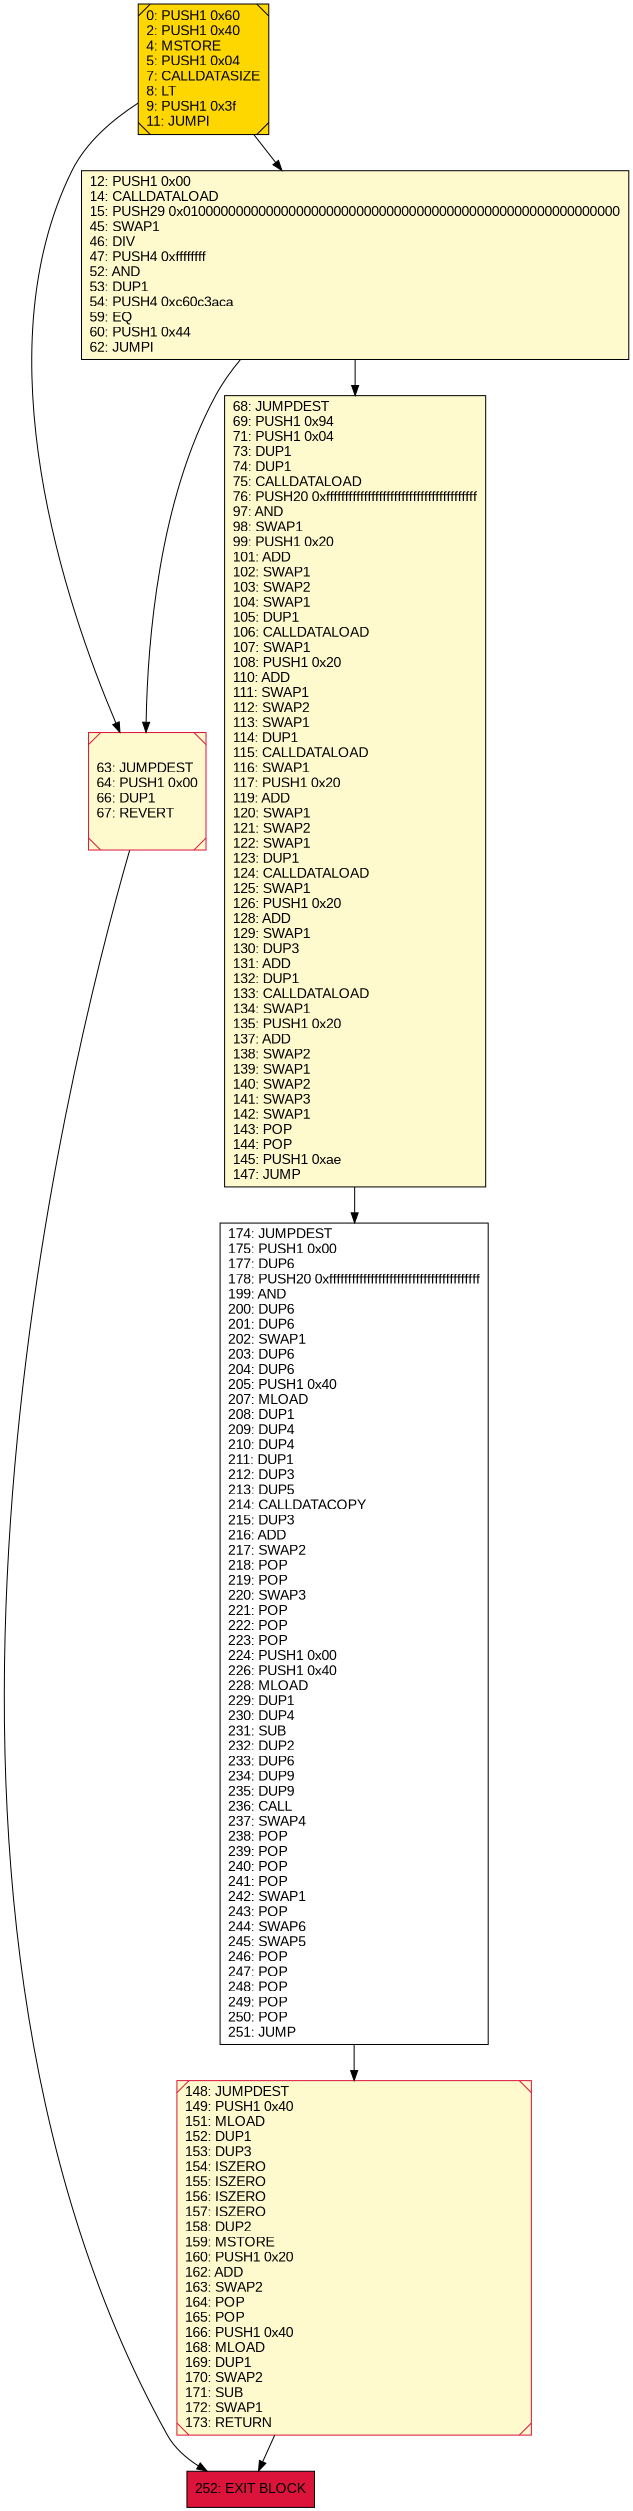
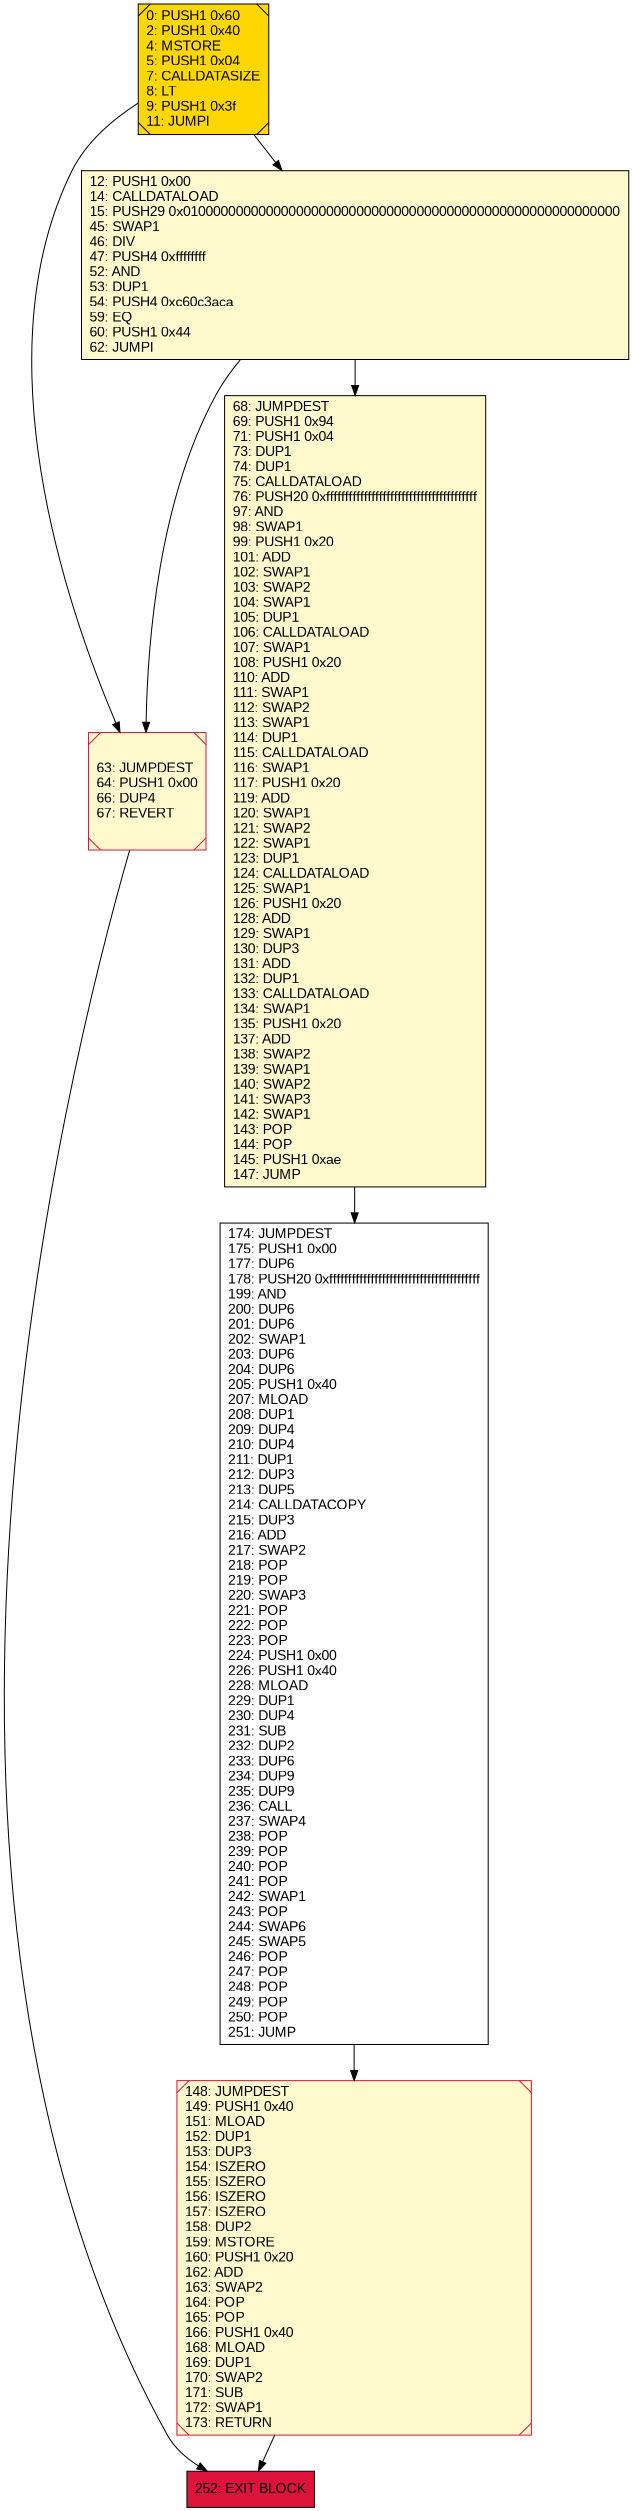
(147, 791) -> (147, 791)
